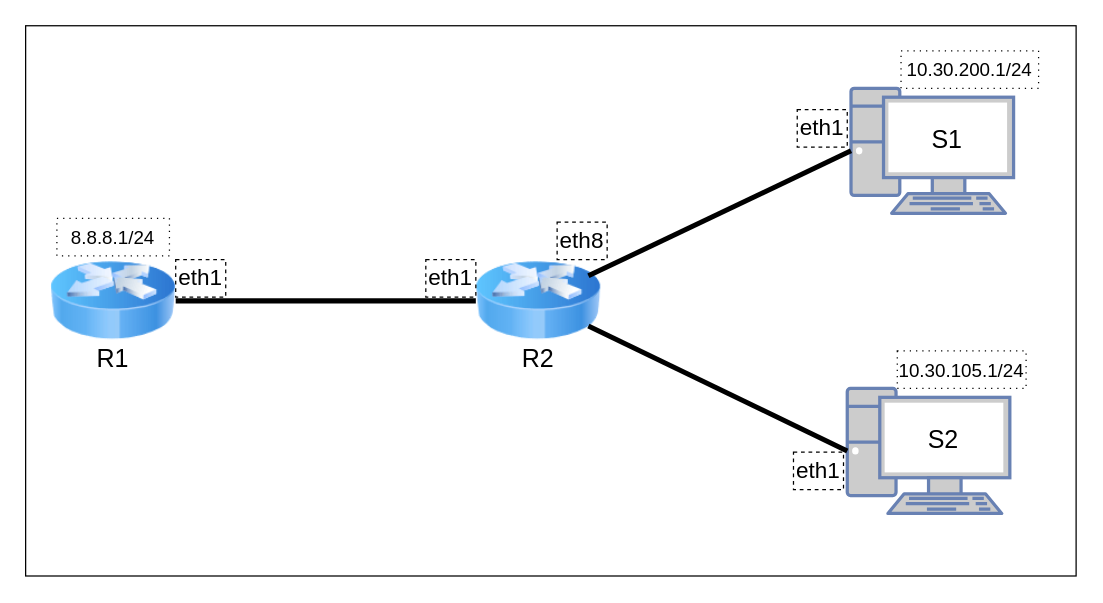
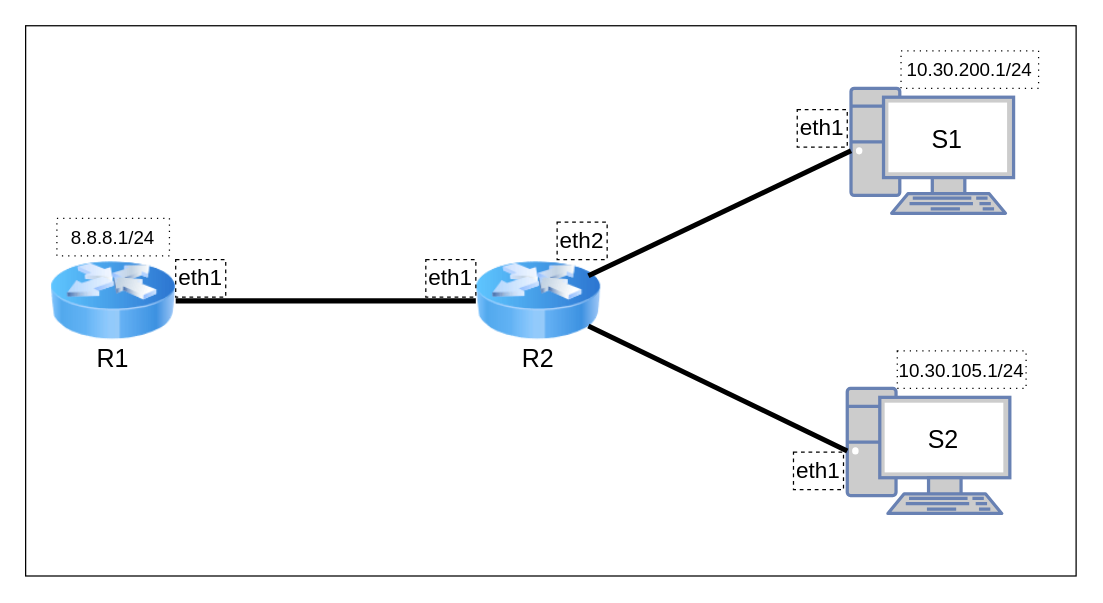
(582, 241) -> (582, 241)
